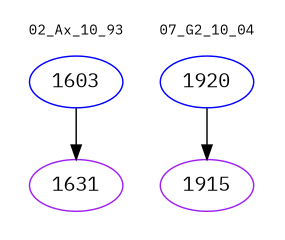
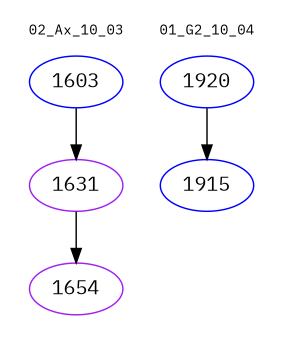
(77, 31) -> (77, 31)
(208, 31) -> (208, 31)
(207, 185) -> (207, 185)
none -> (76, 289)
